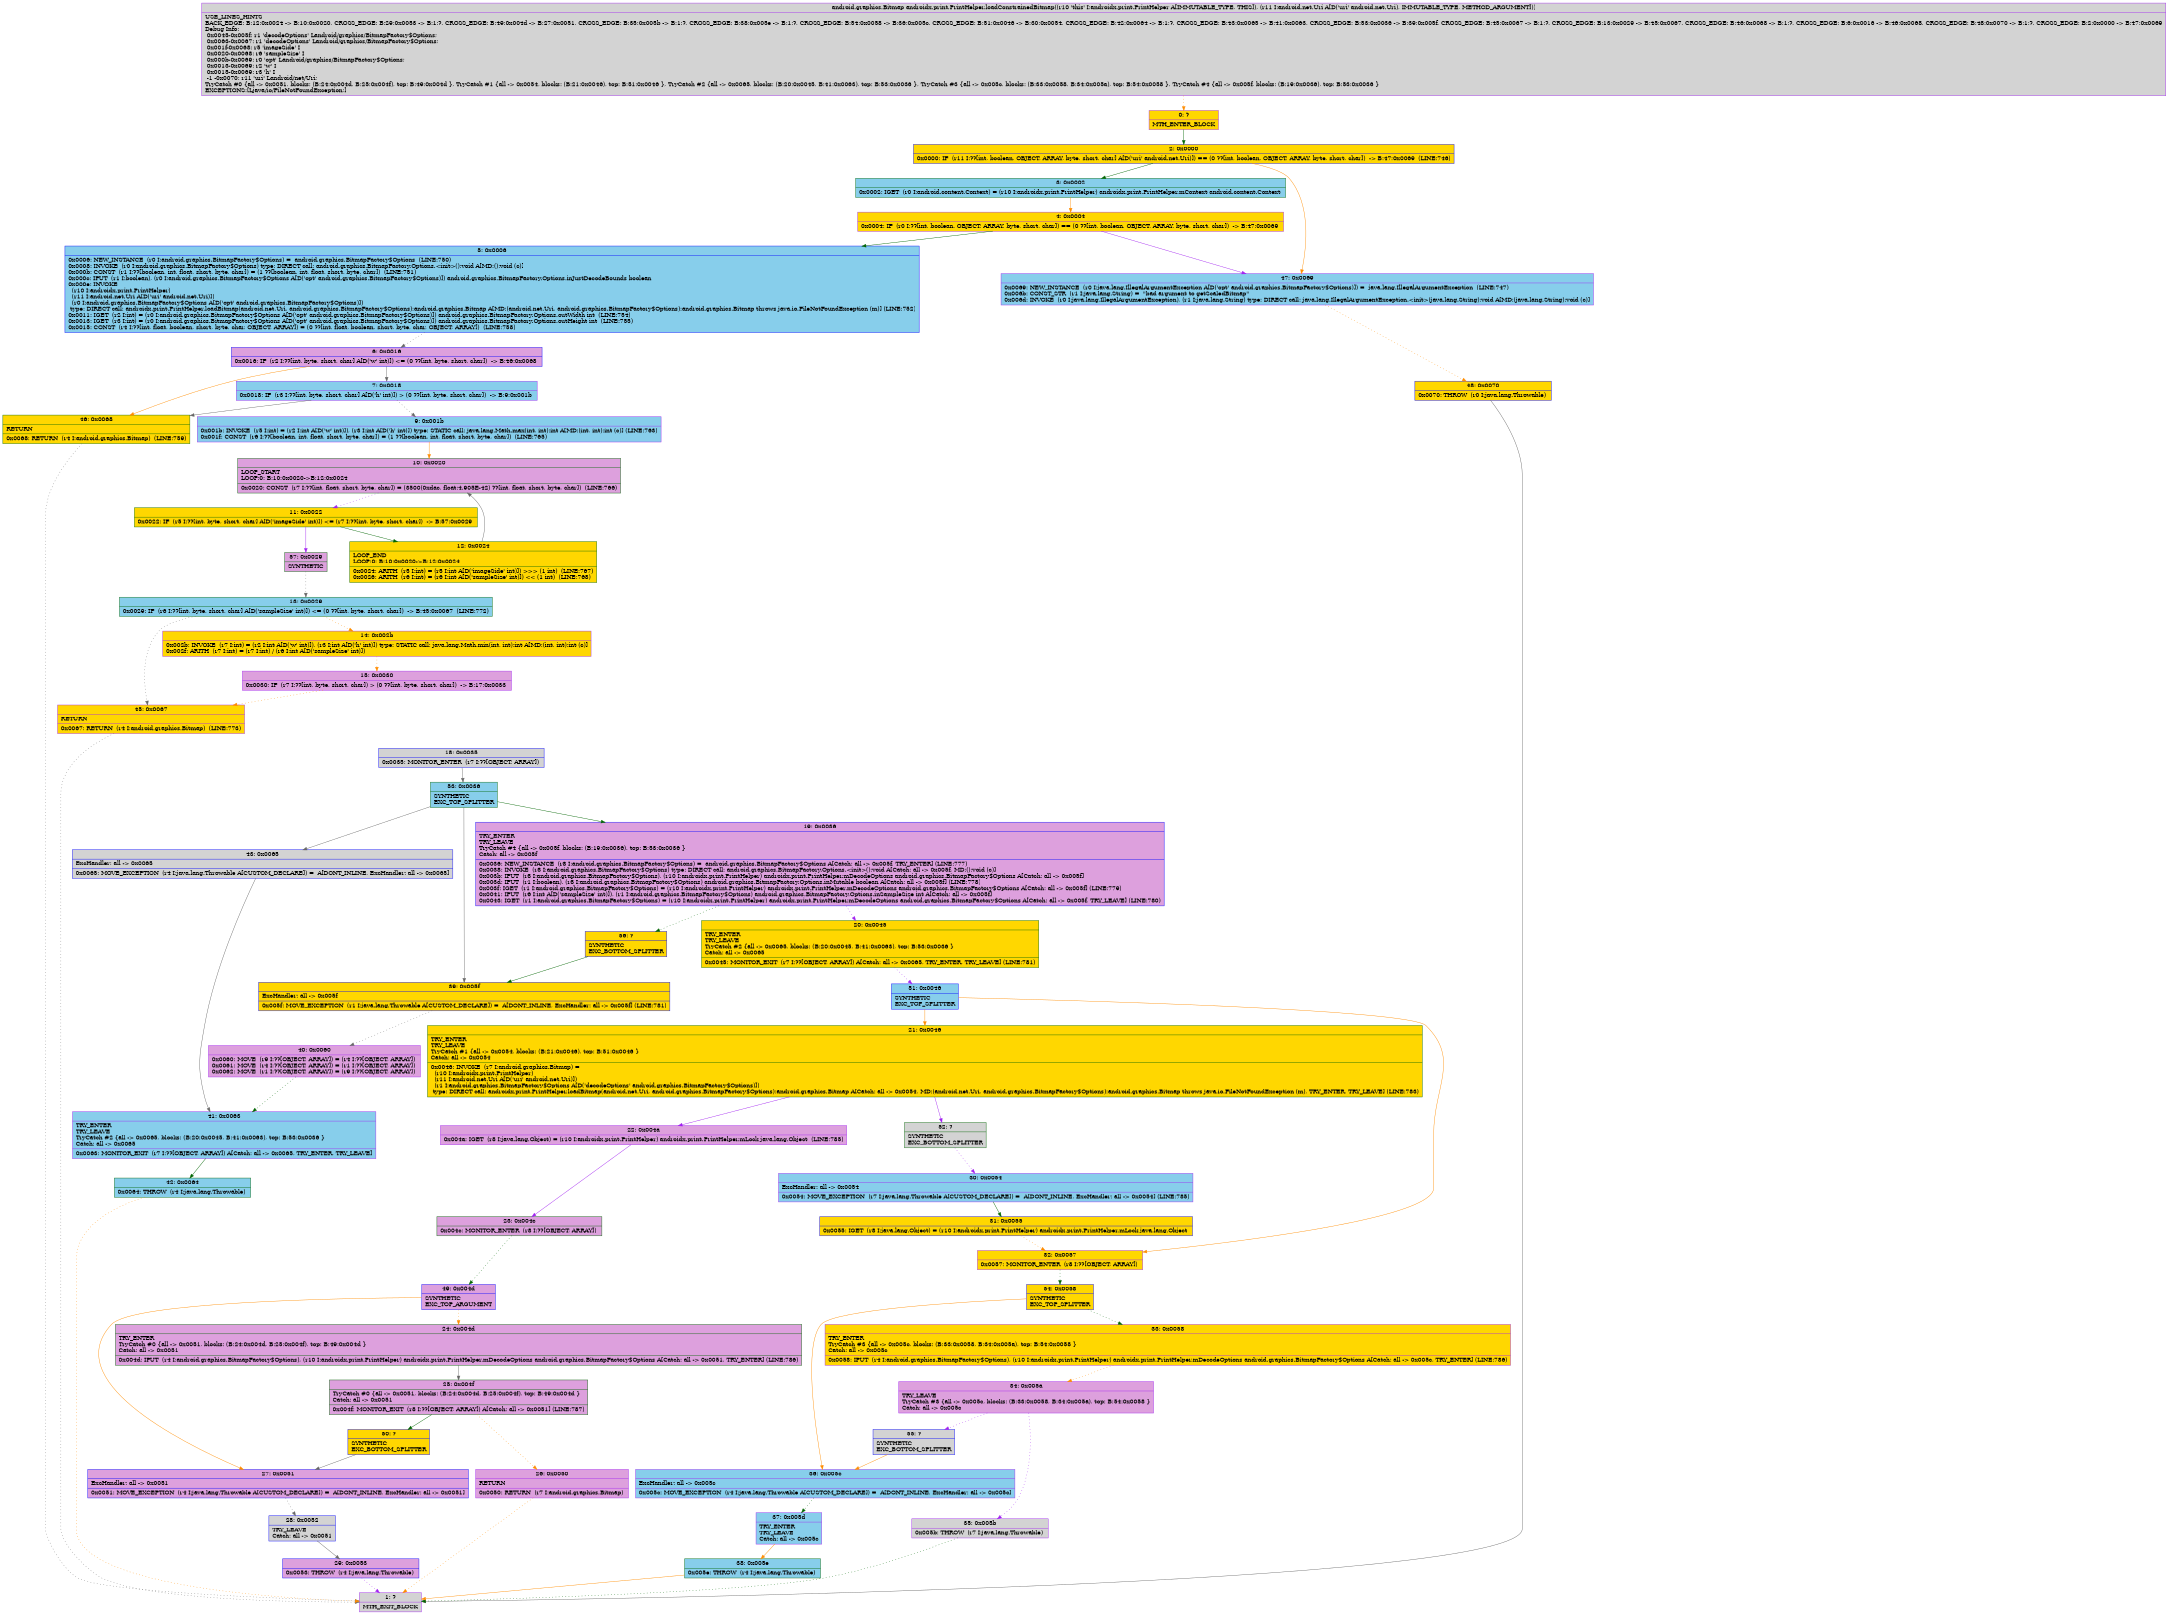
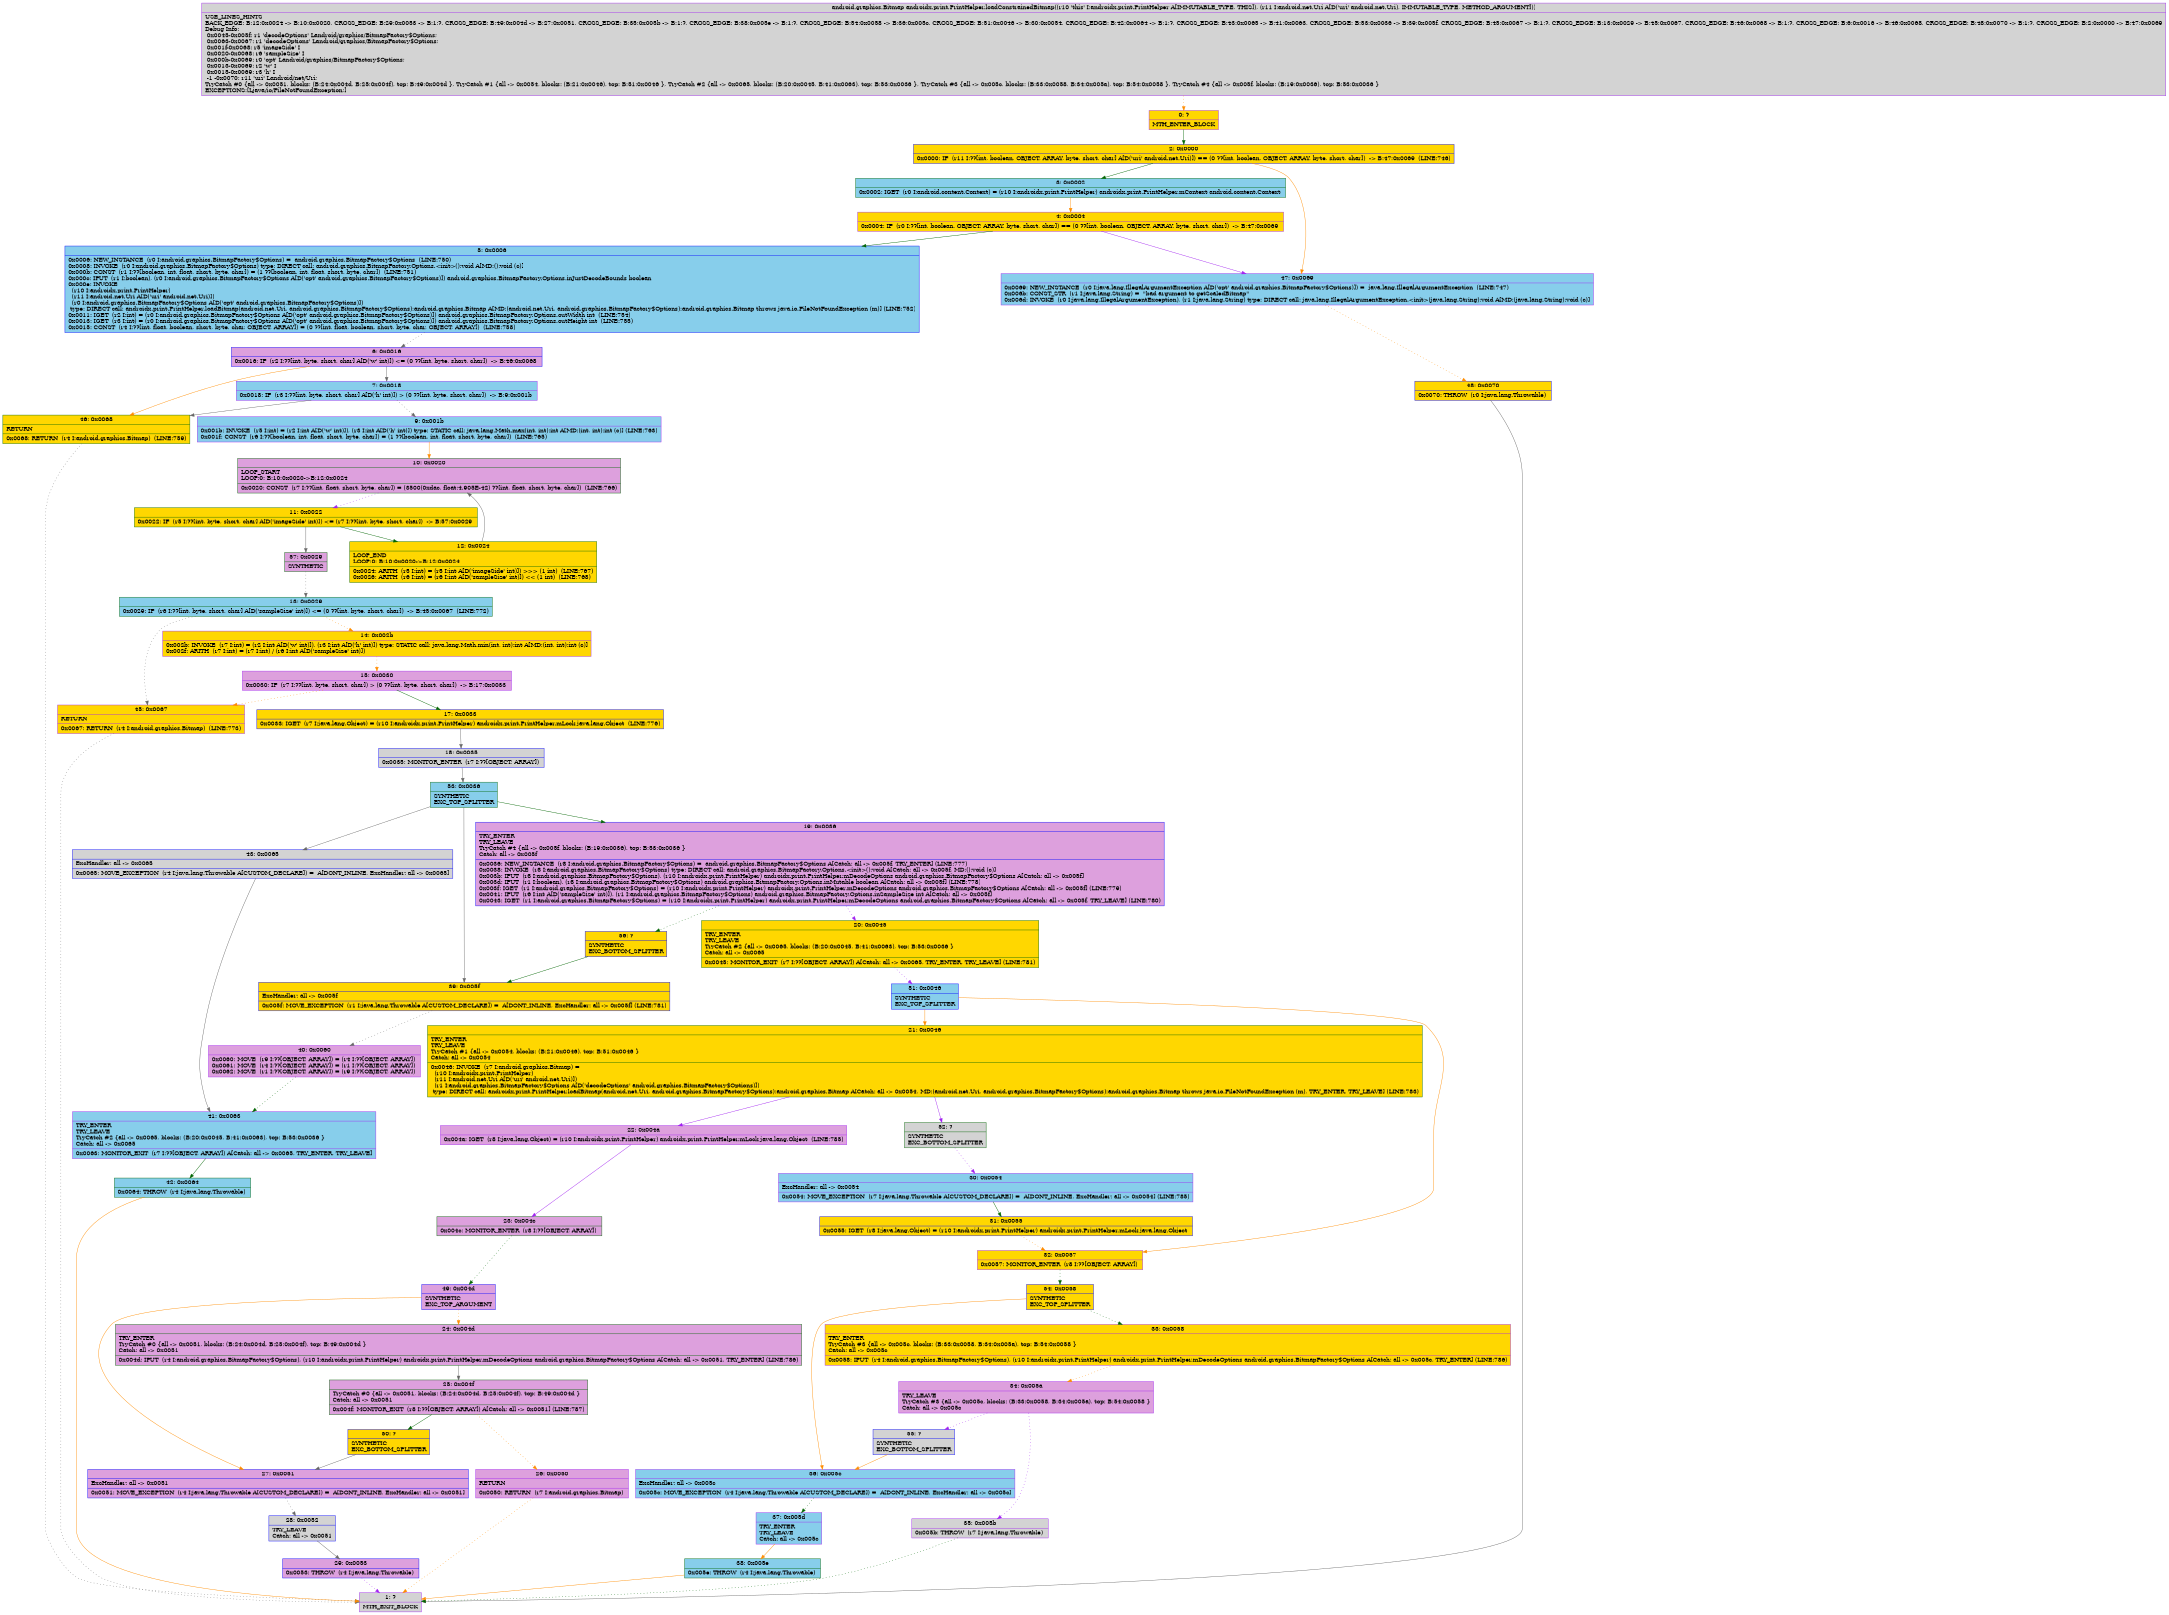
(306, 538) -> (306, 538)
none -> (460, 719)
(76, 1495) -> (76, 1495)
